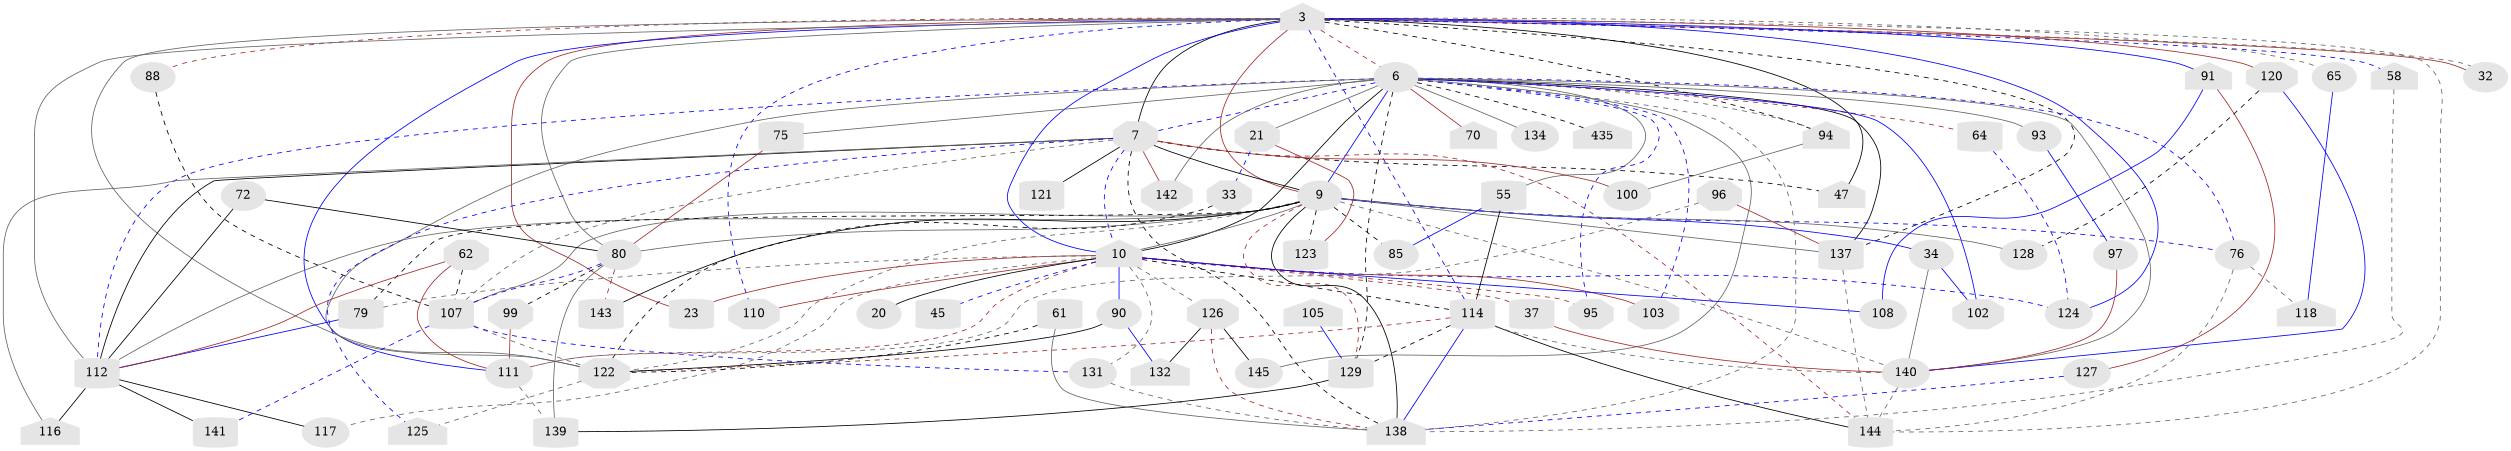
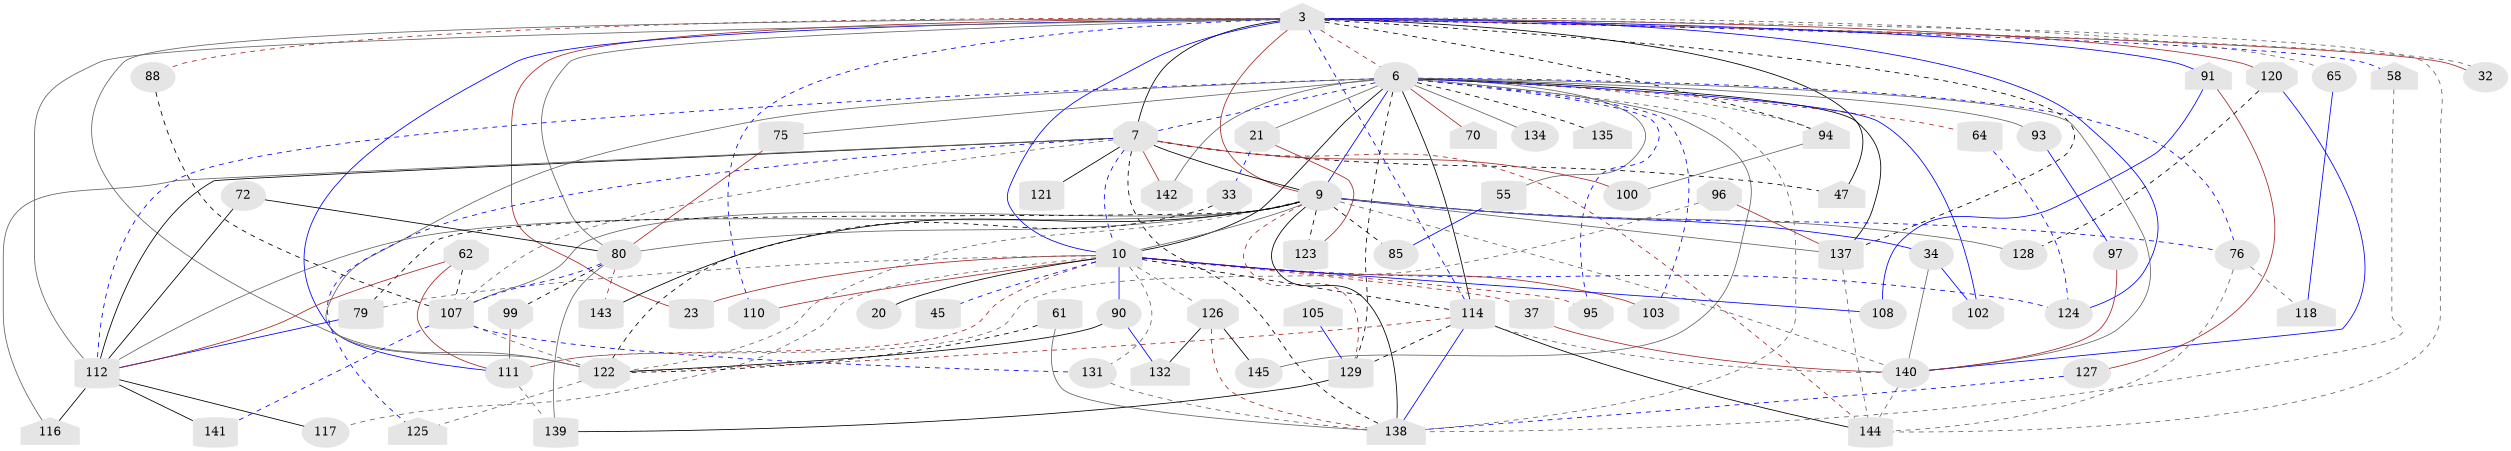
(1603, 136) -> (1603, 136)
(1489, 253) -> (1443, 193)
